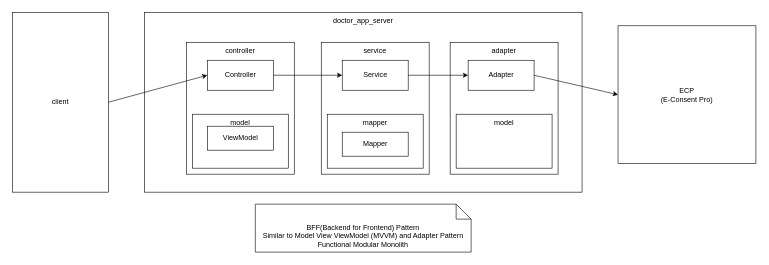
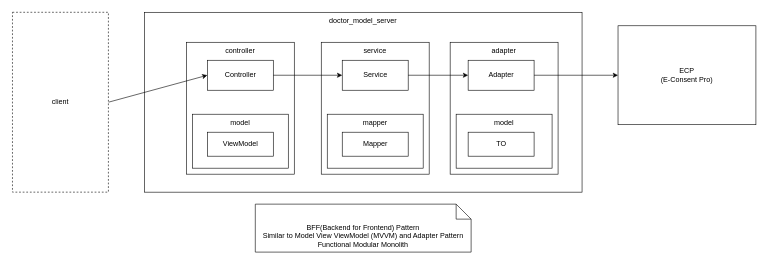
(363, 21) -> (363, 21)
(687, 95) -> (687, 75)
(60, 102) -> (60, 102)
(240, 138) -> (240, 144)
none -> (501, 144)
